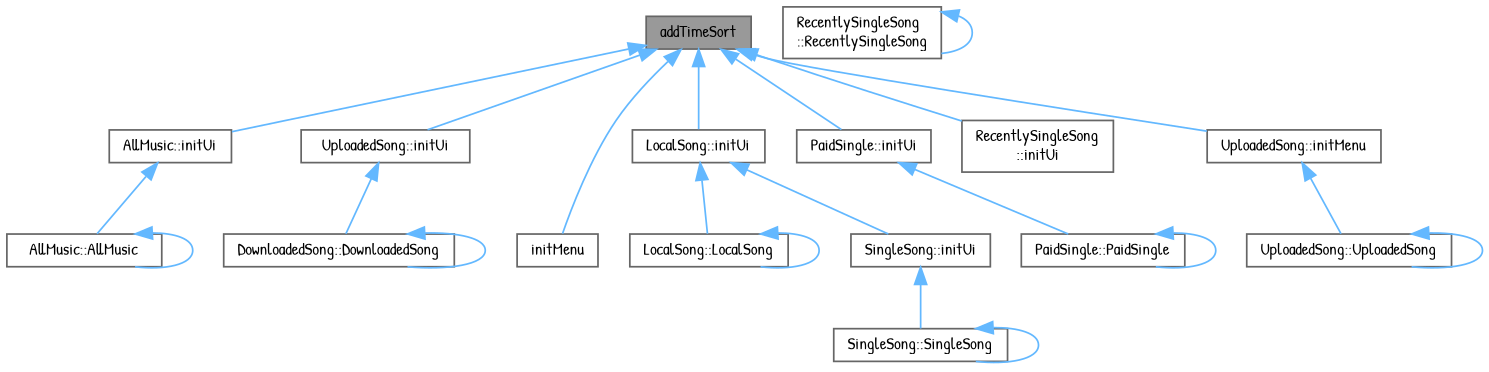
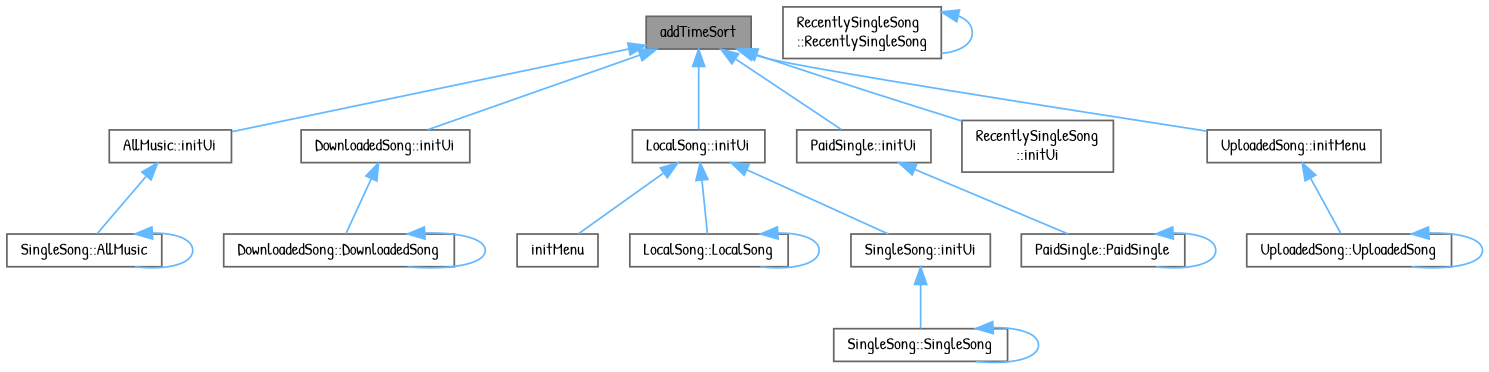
(604, 140) -> (621, 203)
(385, 146) -> (385, 146)
(84, 250) -> (84, 250)
